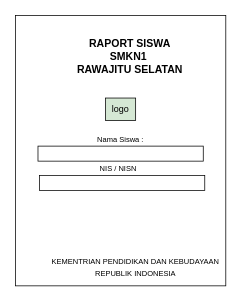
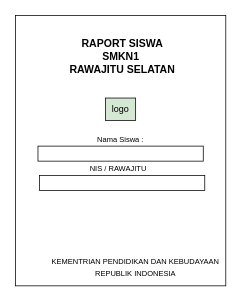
(129, 57) -> (122, 57)
(118, 168) -> (118, 168)
